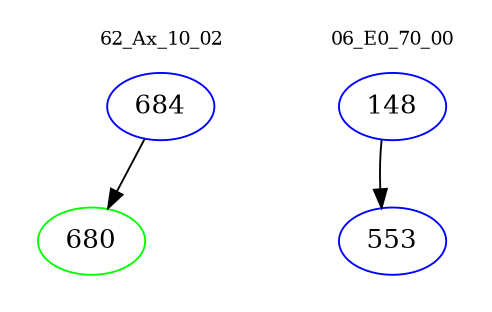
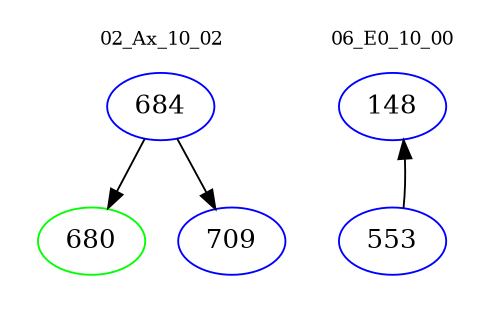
(162, 40) -> (162, 40)
(393, 40) -> (393, 40)
(380, 164) -> (405, 184)
none -> (232, 241)
